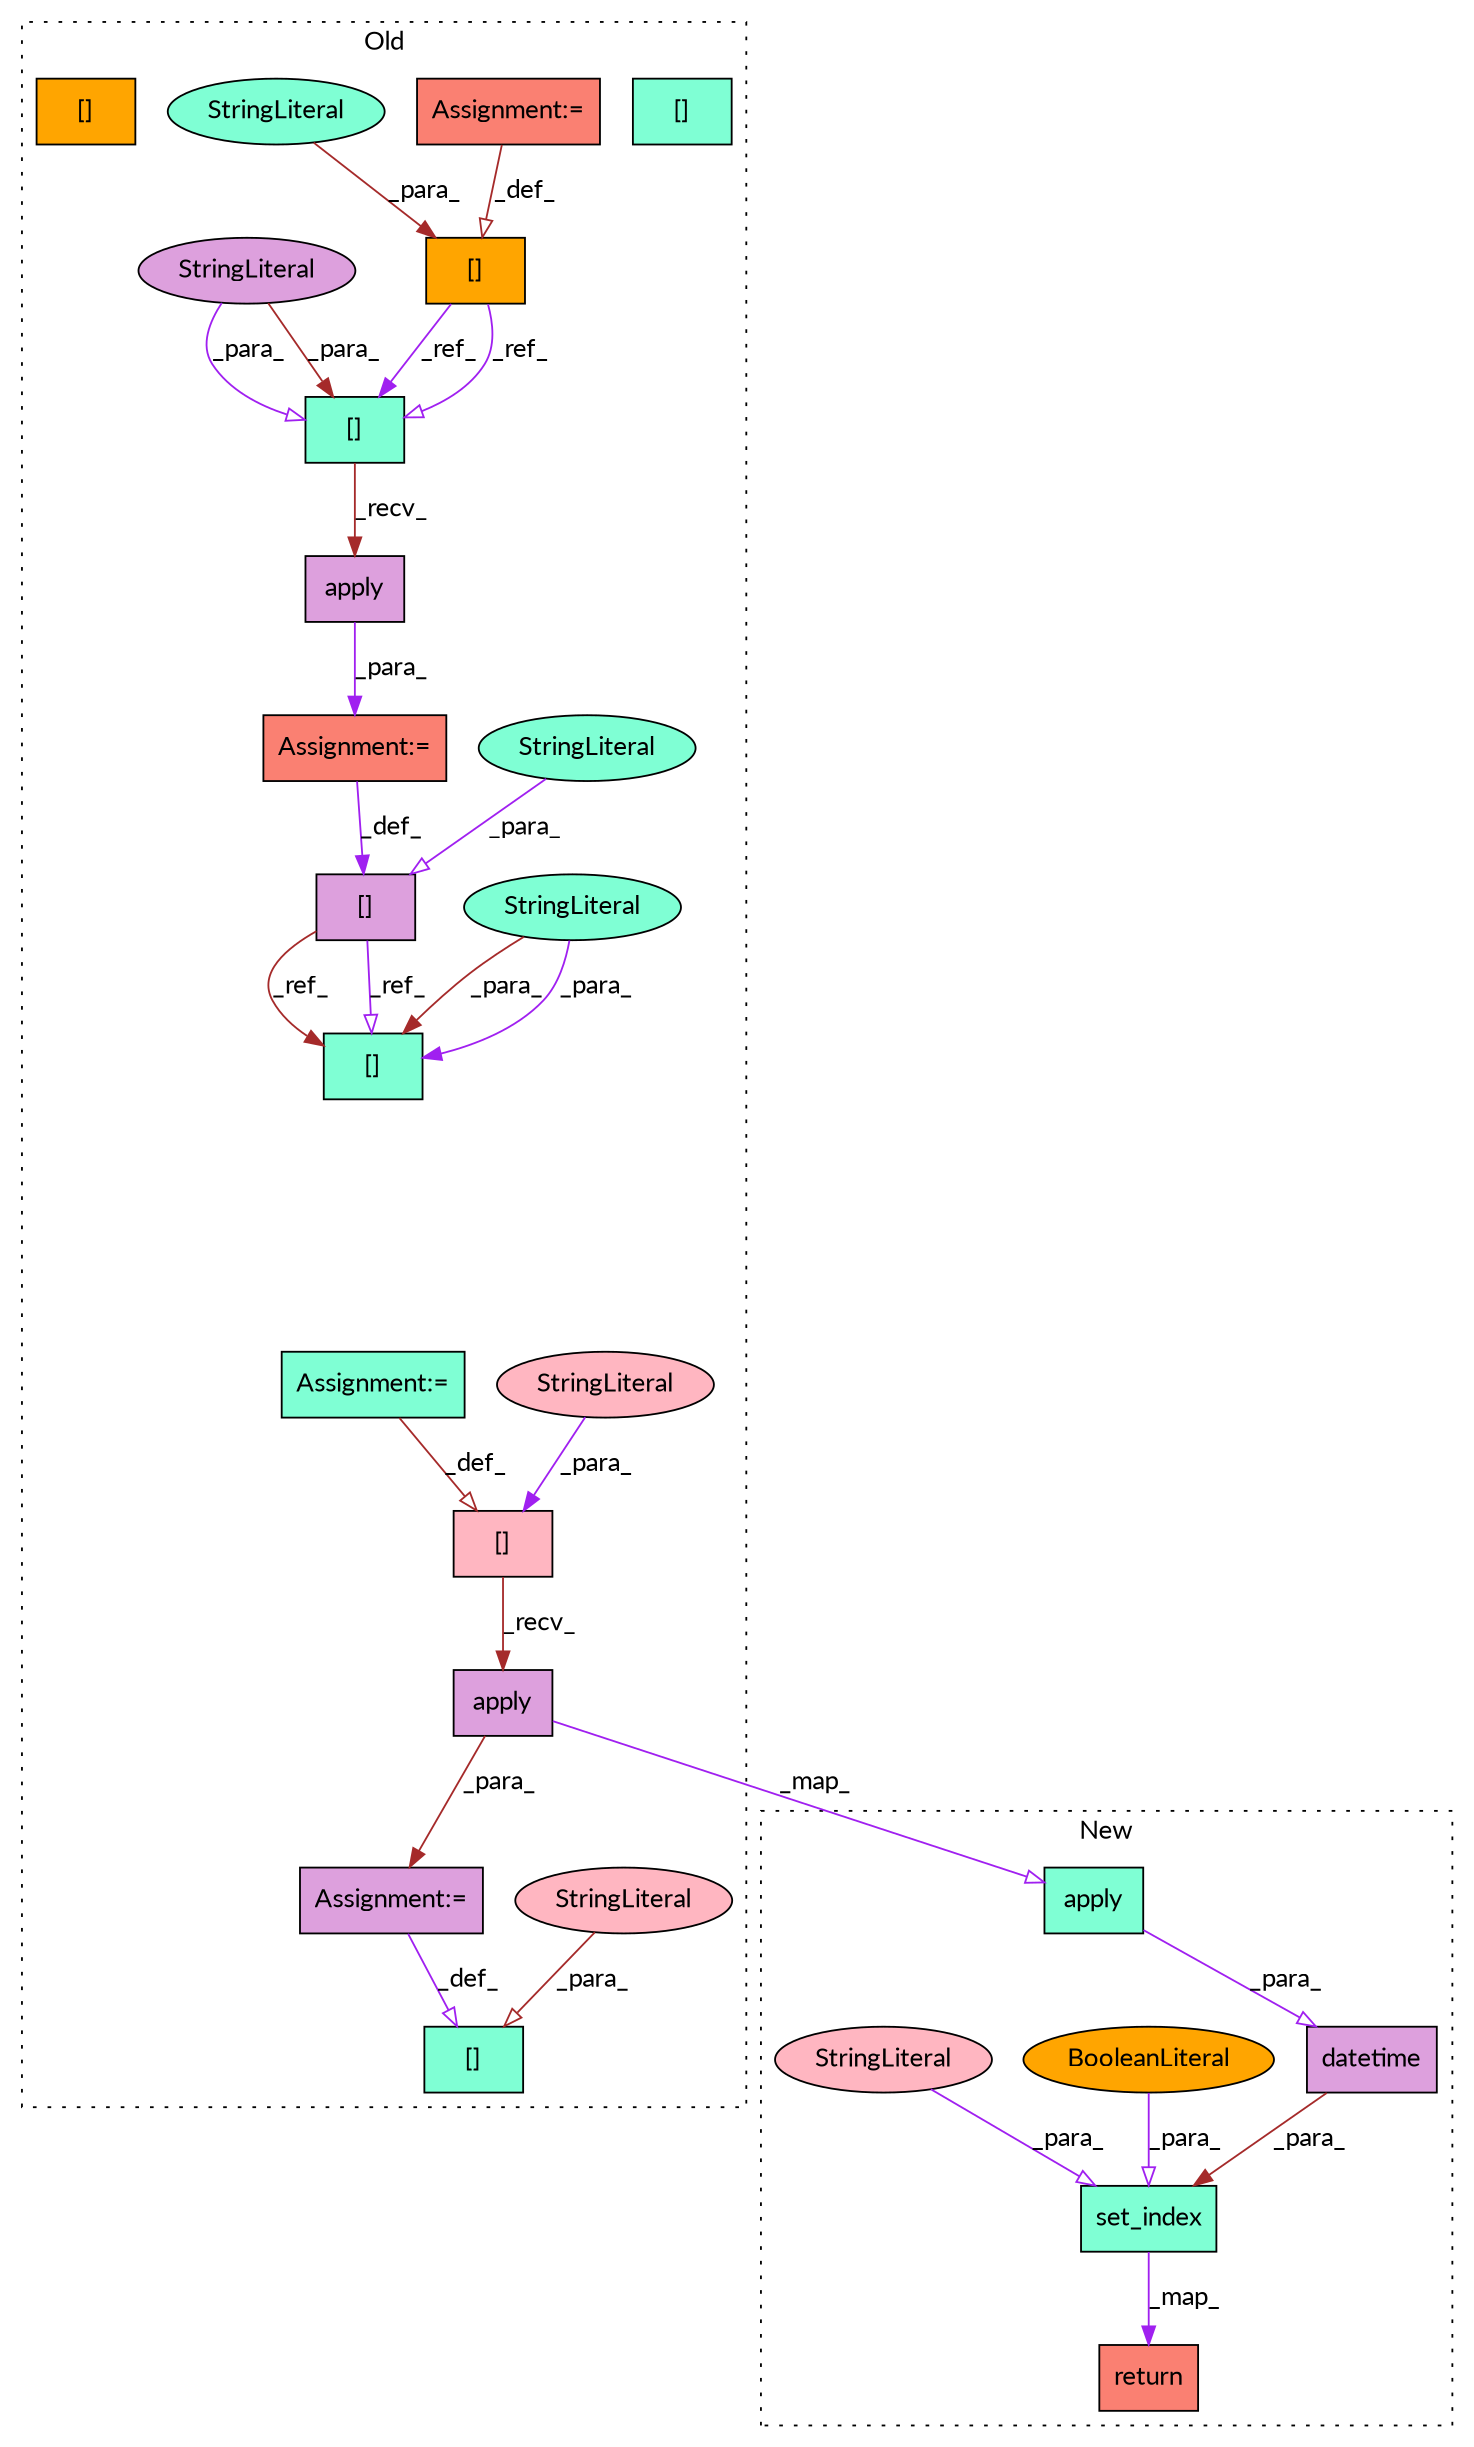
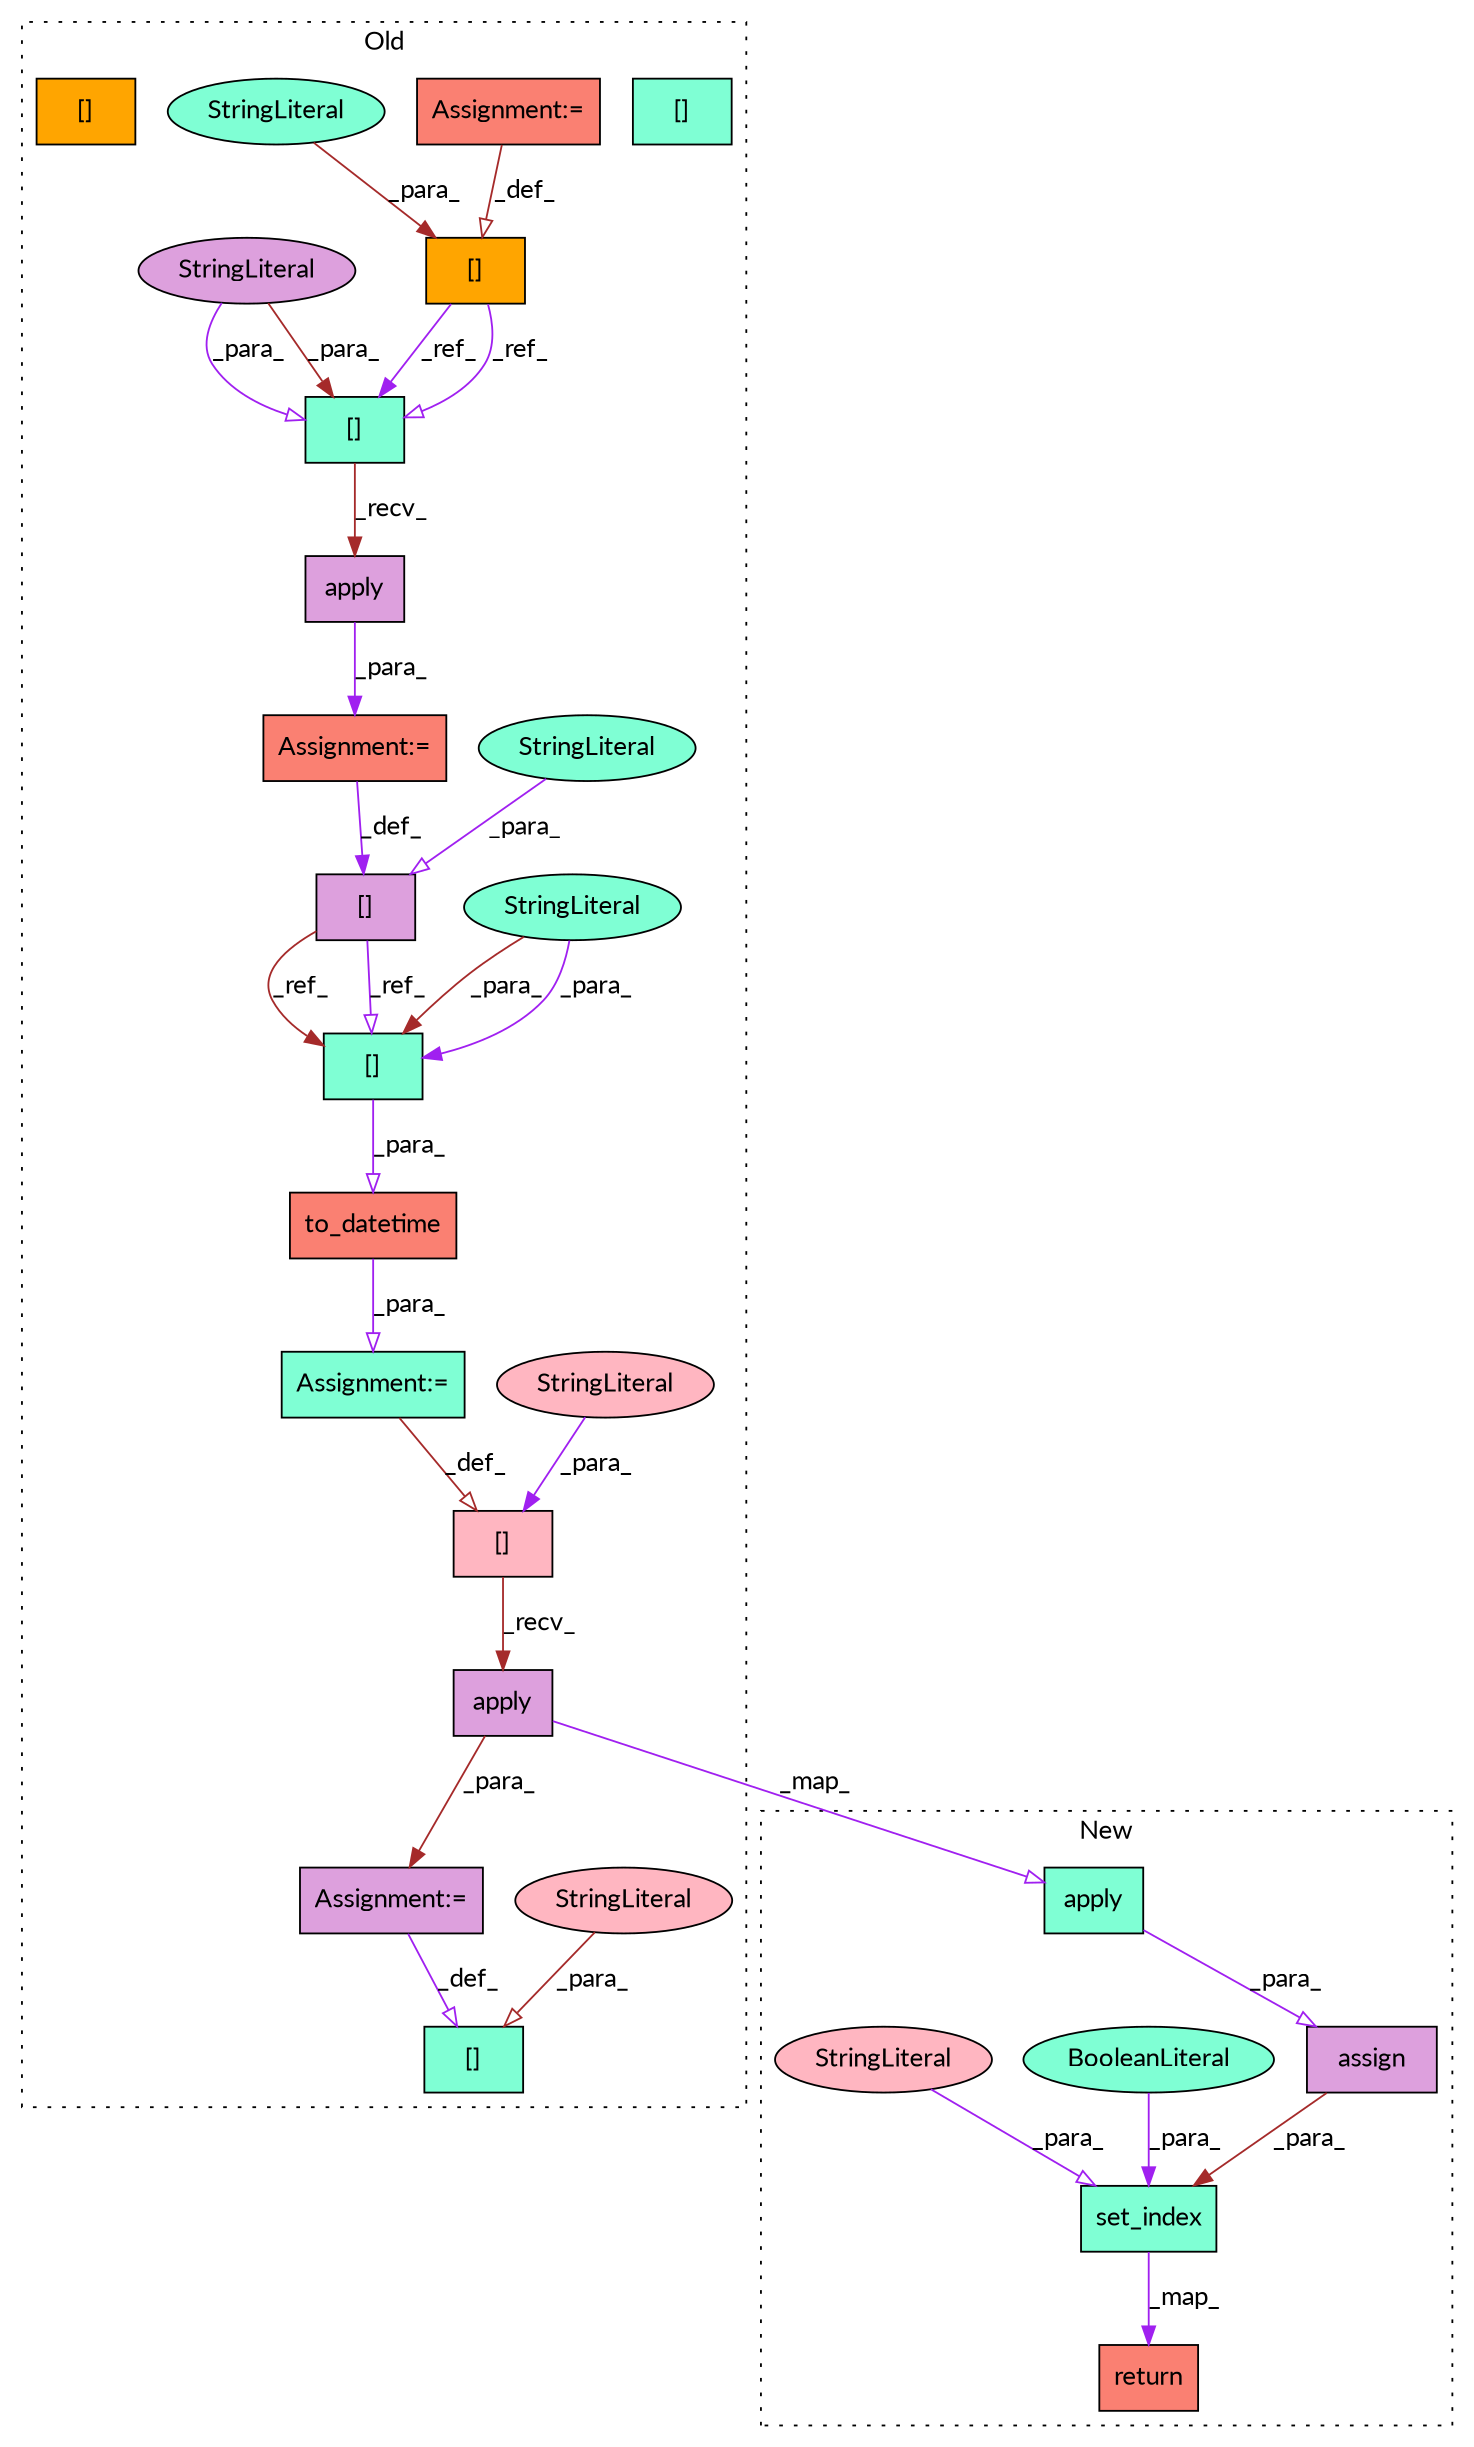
none -> (373, 1226)
(1149, 2060) -> (1149, 2060)
(1372, 2060) -> (1372, 2060)
(1149, 2130) -> (1149, 2130)
